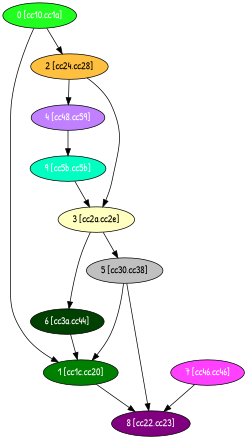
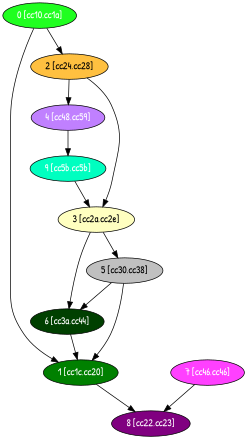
(137, 344) -> (99, 294)
